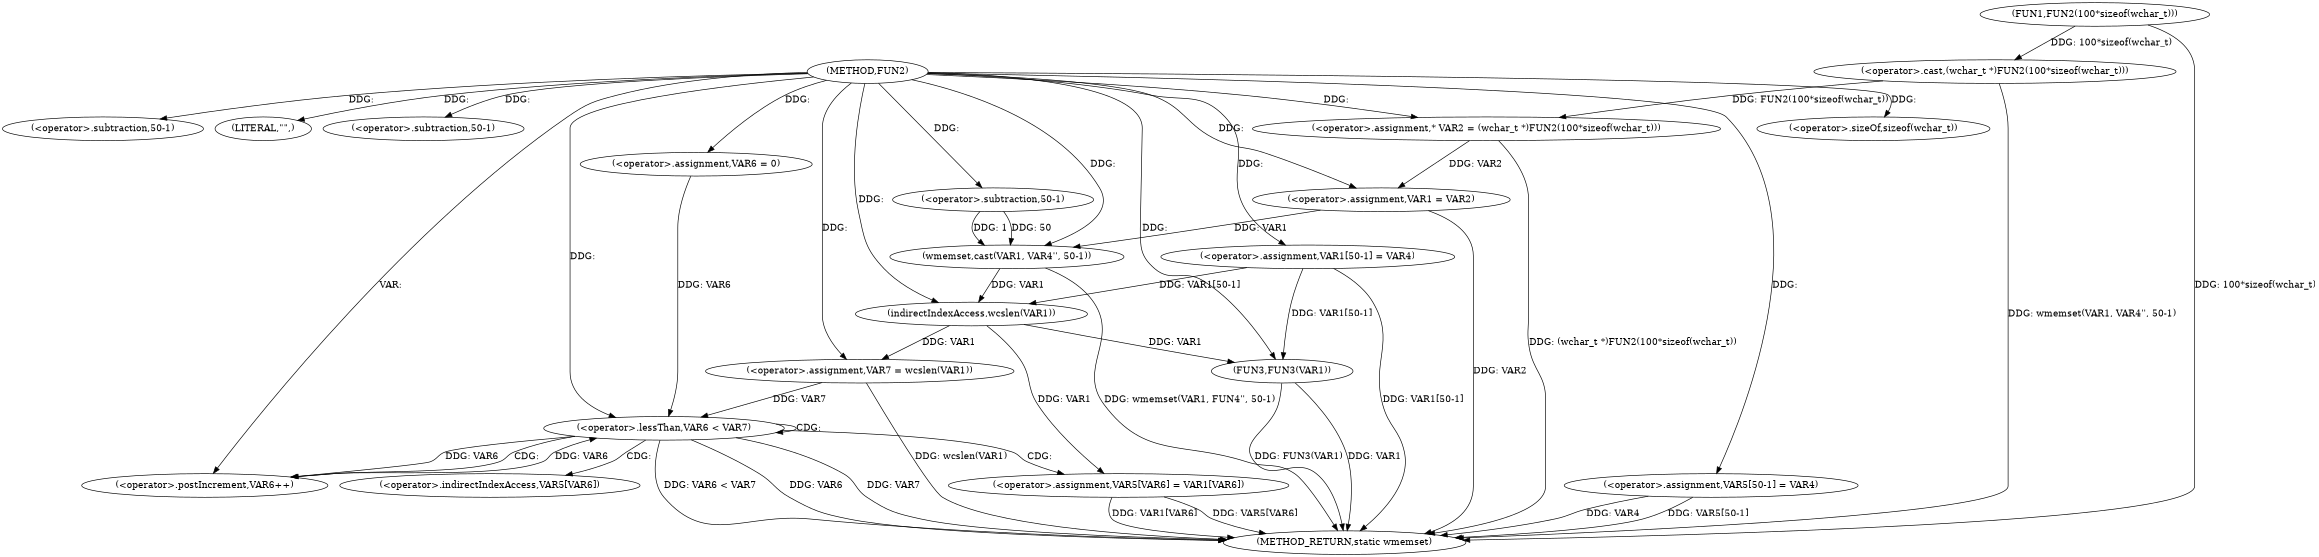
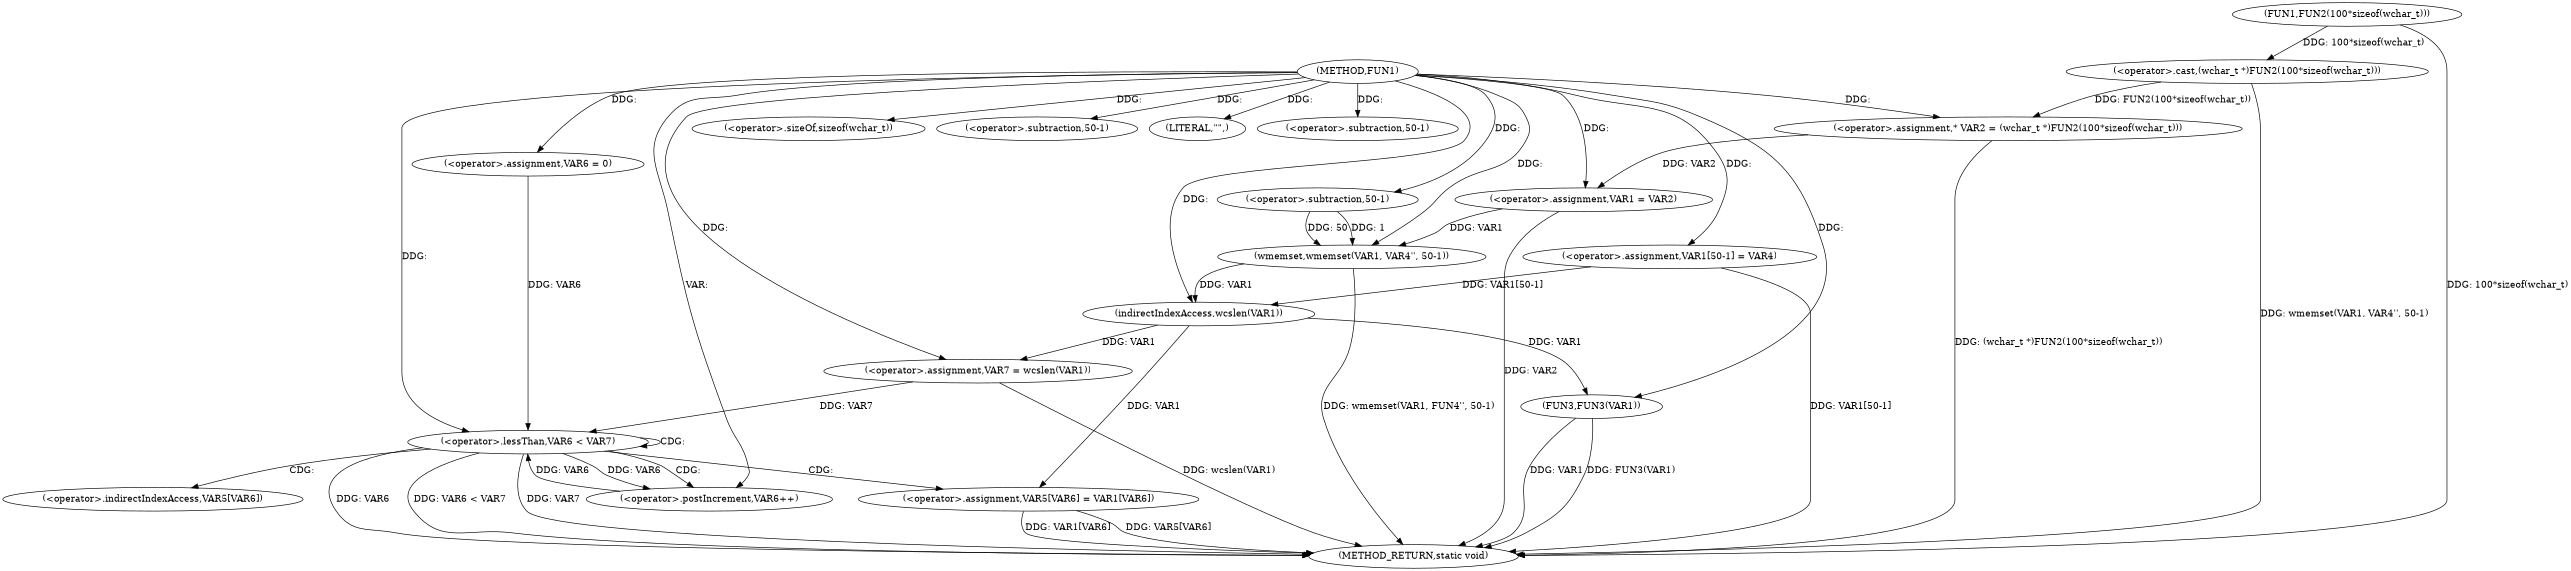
(868, 72) -> (1358, 72)
(1007, 257) -> (1352, 257)
(1290, 310) -> none
(1711, 485) -> none
(1345, 543) -> (1414, 556)
